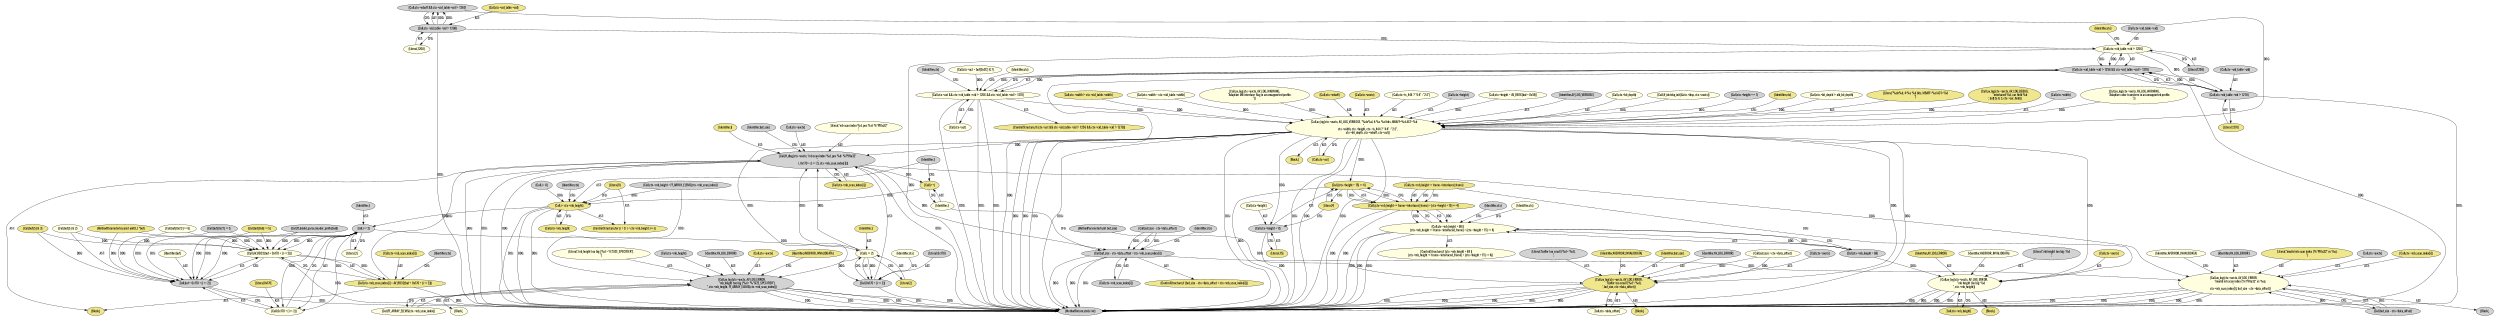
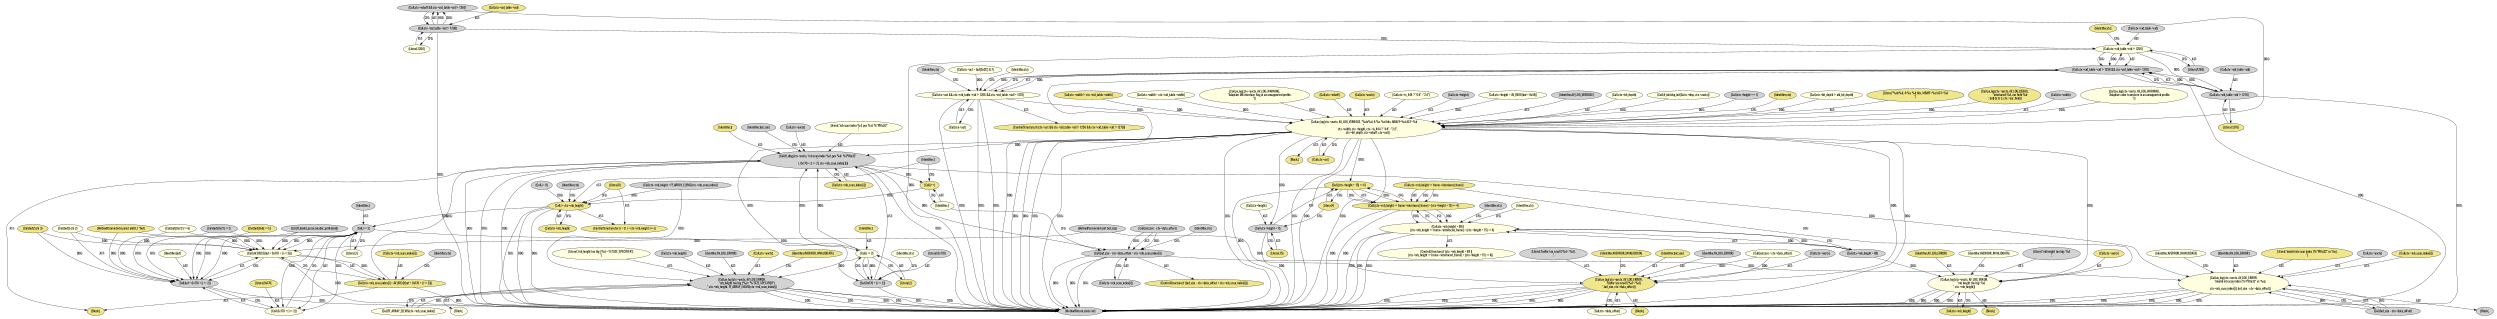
(265, 240) -> (650, 240)
